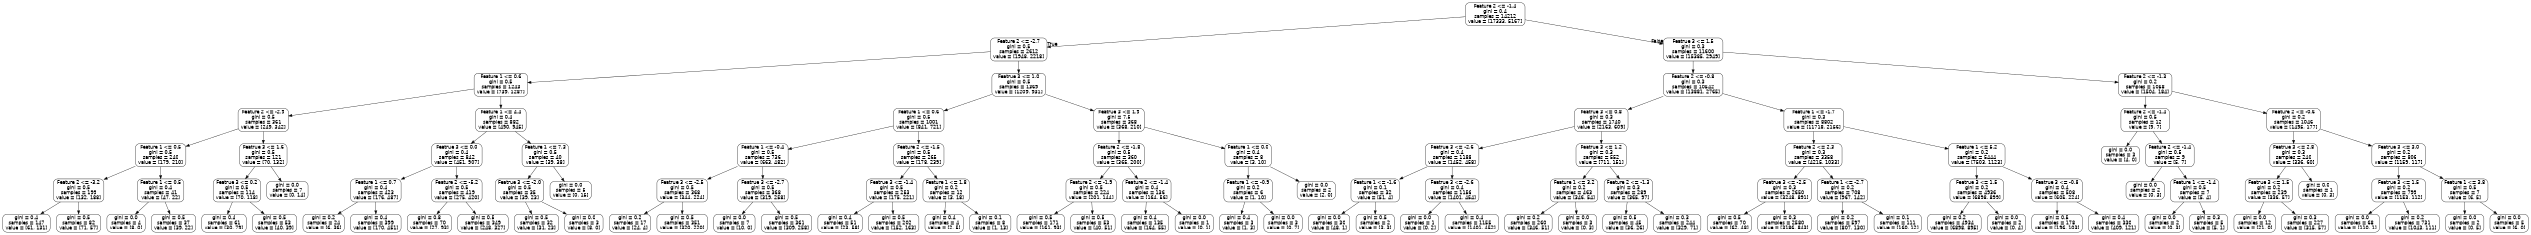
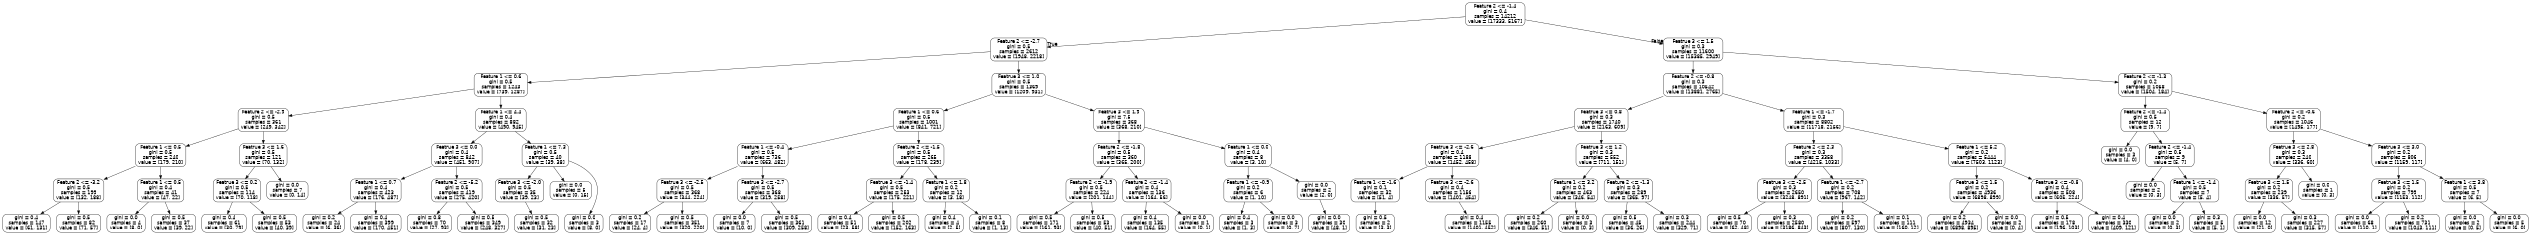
(553, 207) -> (595, 180)
(1352, 207) -> (1322, 205)
(1420, 223) -> none
